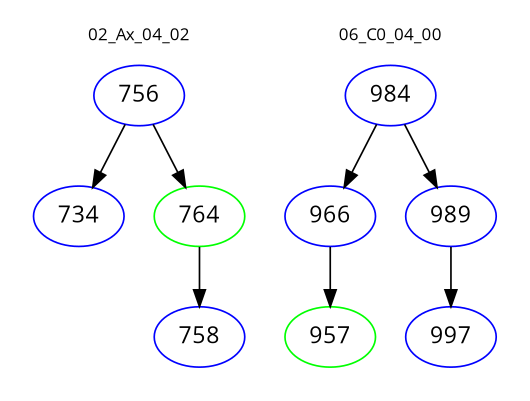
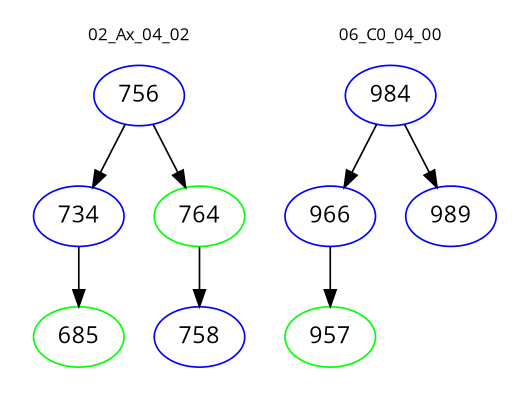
none -> (79, 337)
(451, 337) -> none
